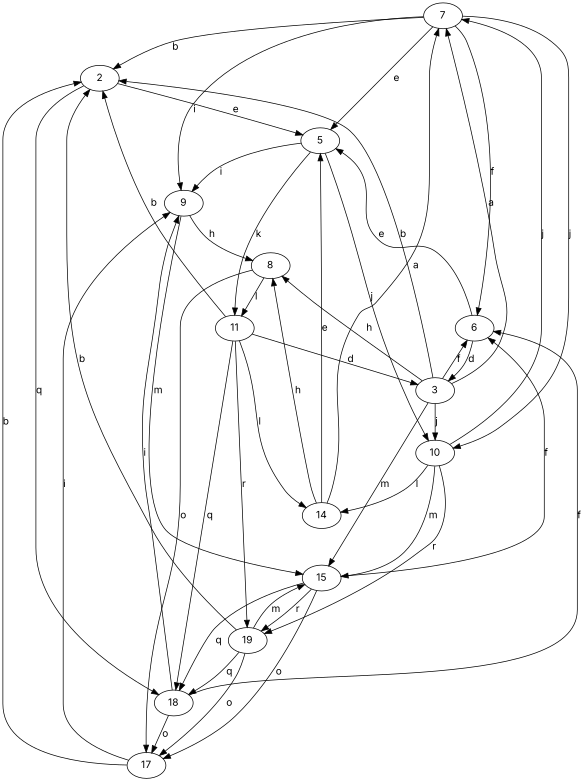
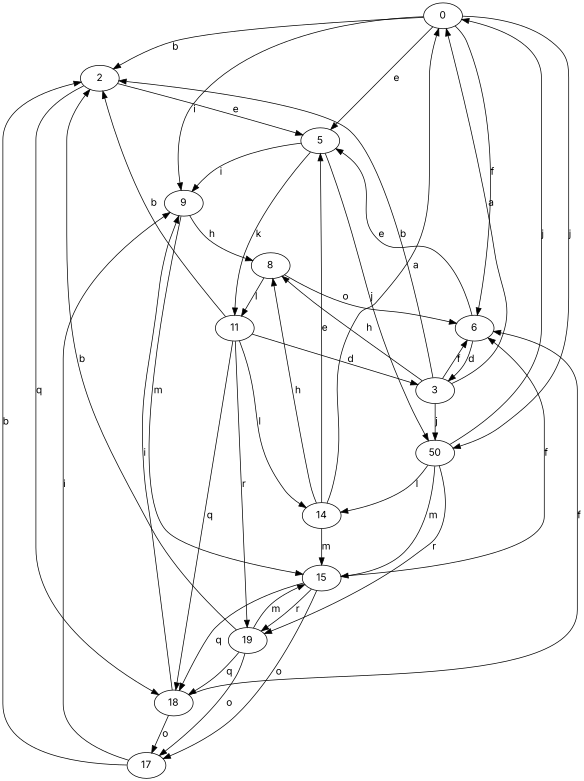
(443, 16) -> (443, 16)
(435, 453) -> (435, 453)
(380, 481) -> (322, 543)
(180, 488) -> (360, 307)
